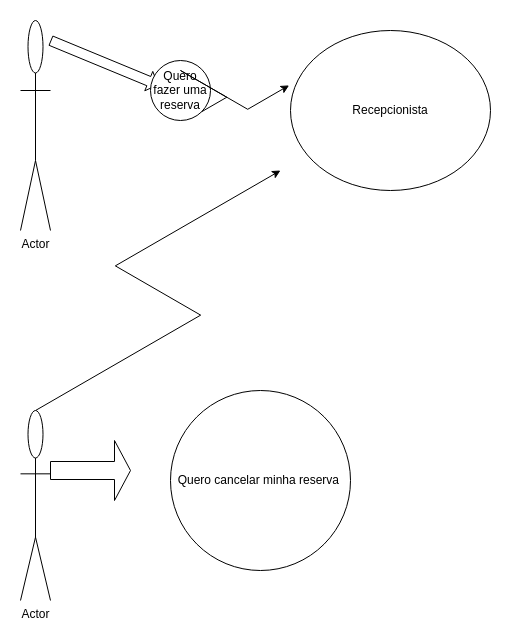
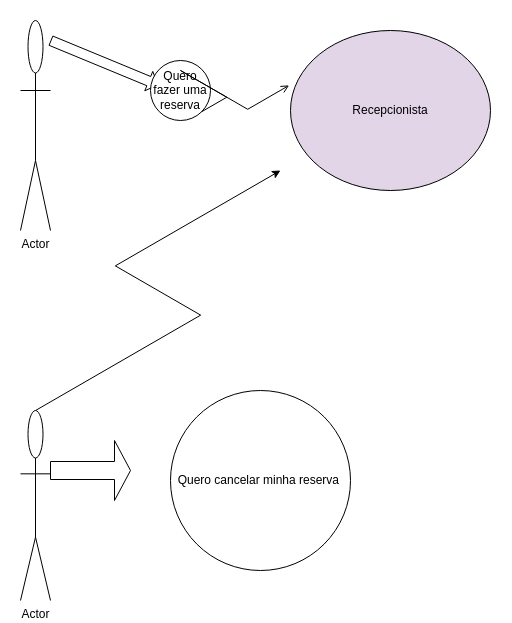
(282, 90) -> (284, 89)
(391, 111) -> (391, 111)
